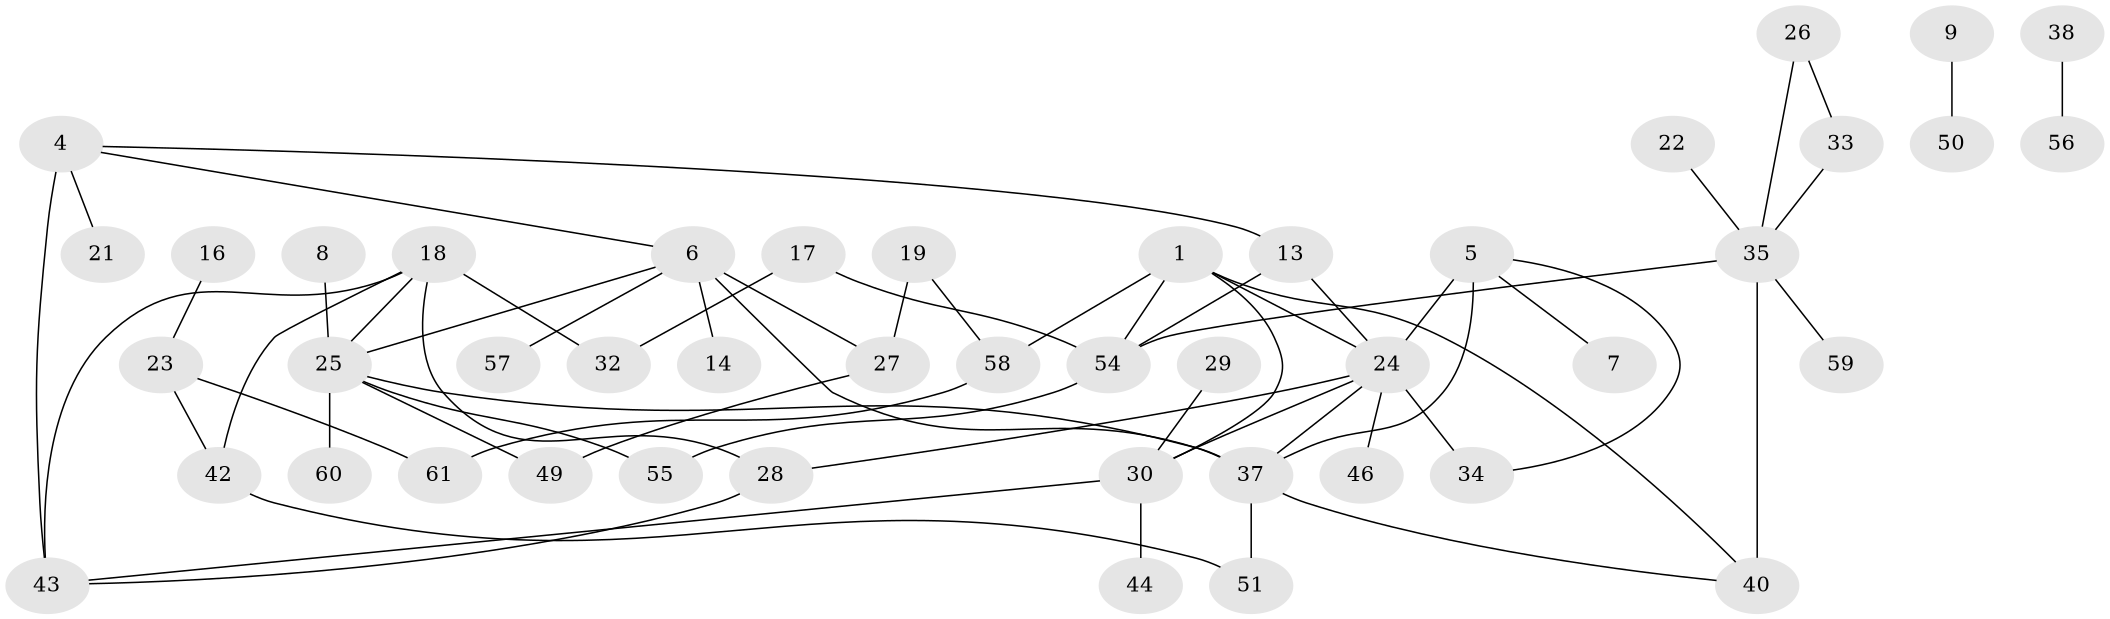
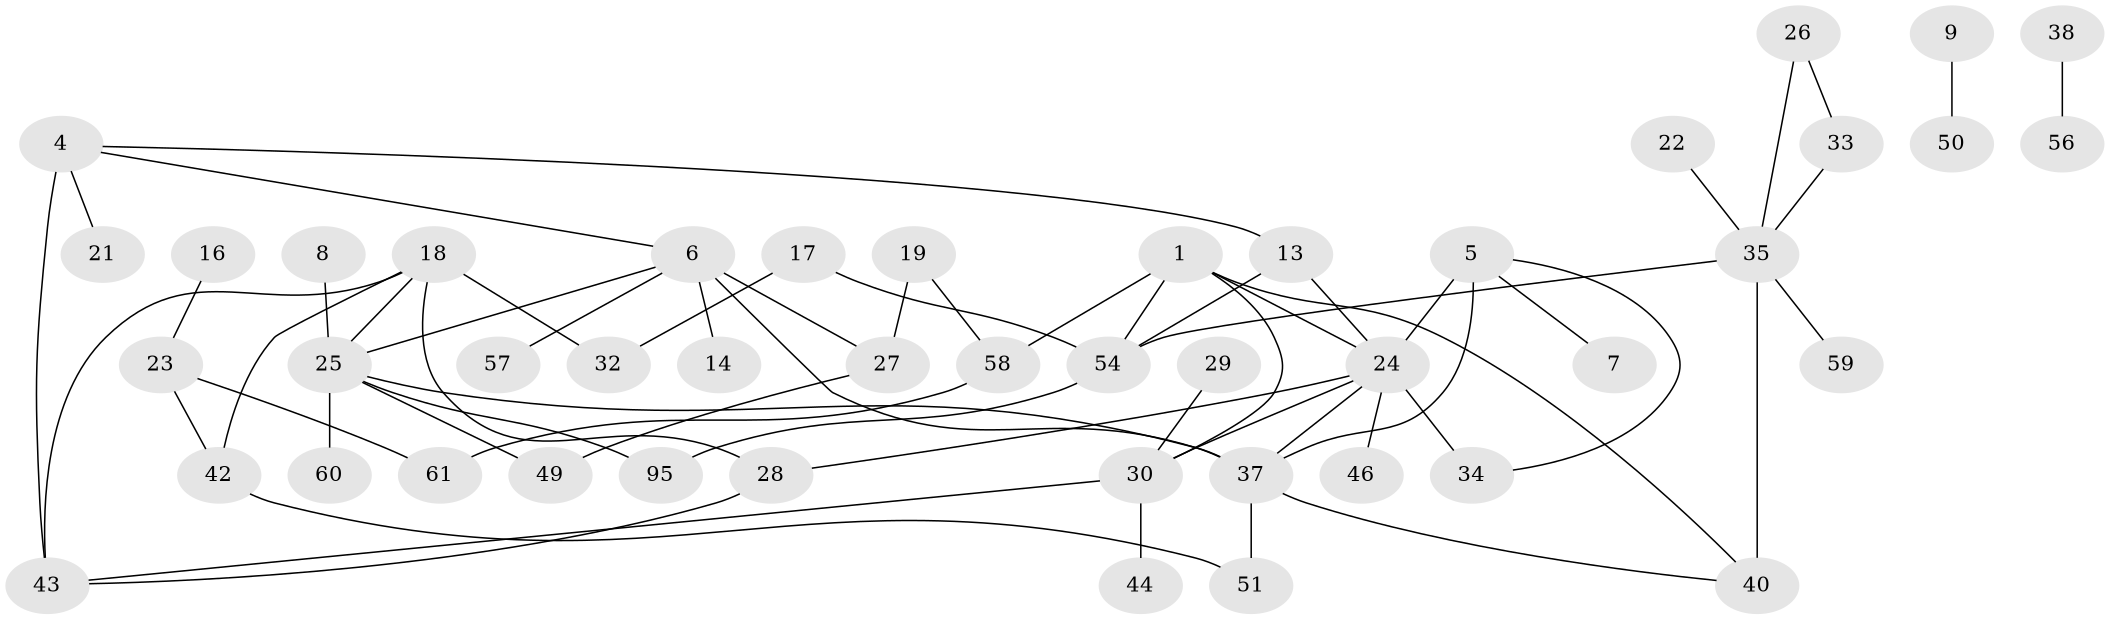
(661, 475) -> (661, 475)
